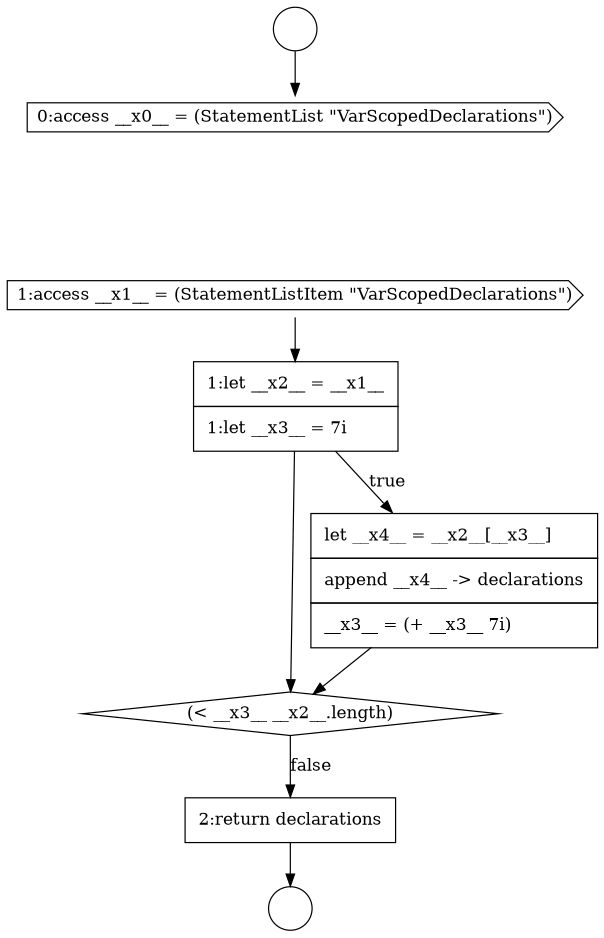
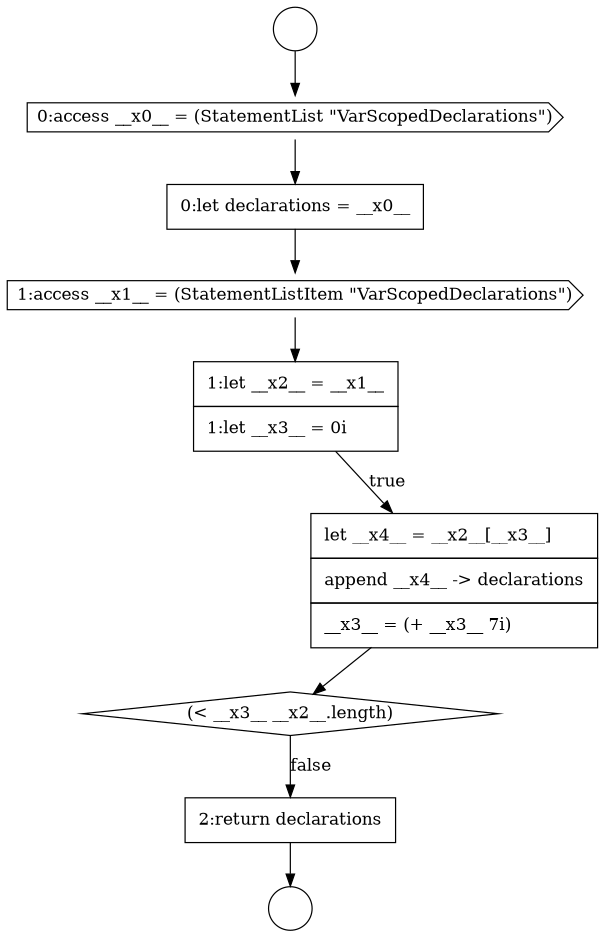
none -> (295, 206)
(277, 428) -> (277, 428)
(293, 566) -> none
